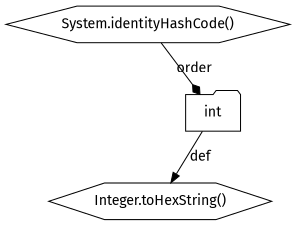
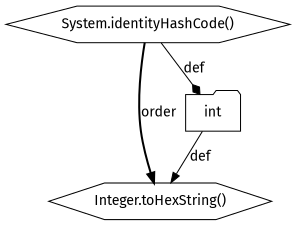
(194, 69) -> (194, 69)
none -> (139, 108)
